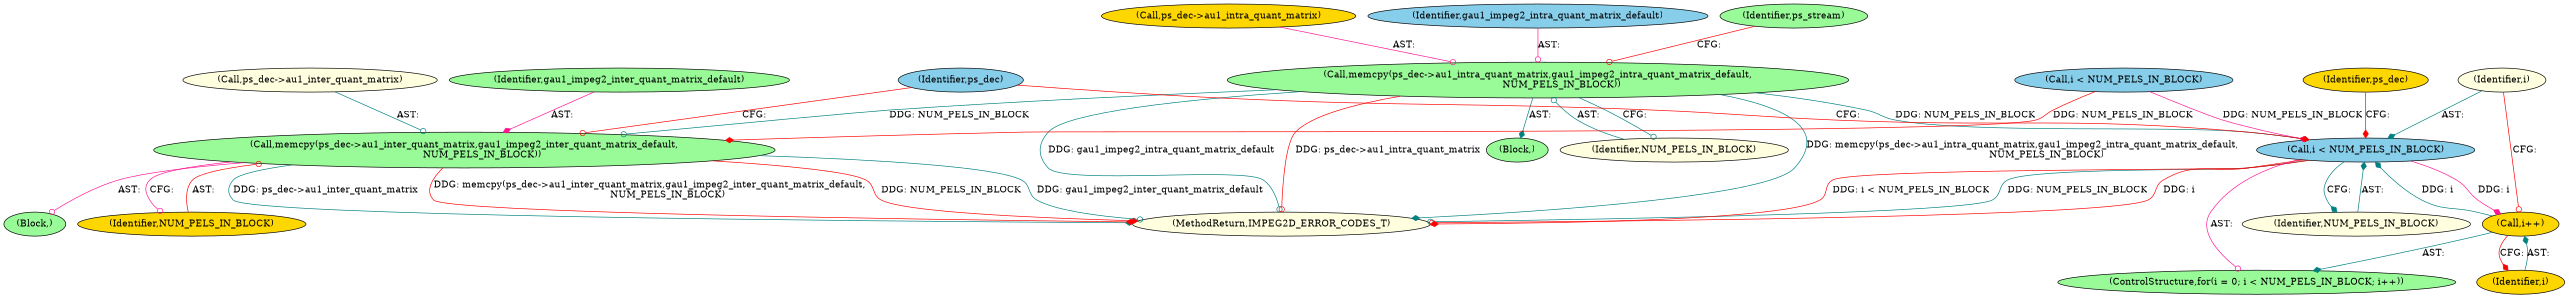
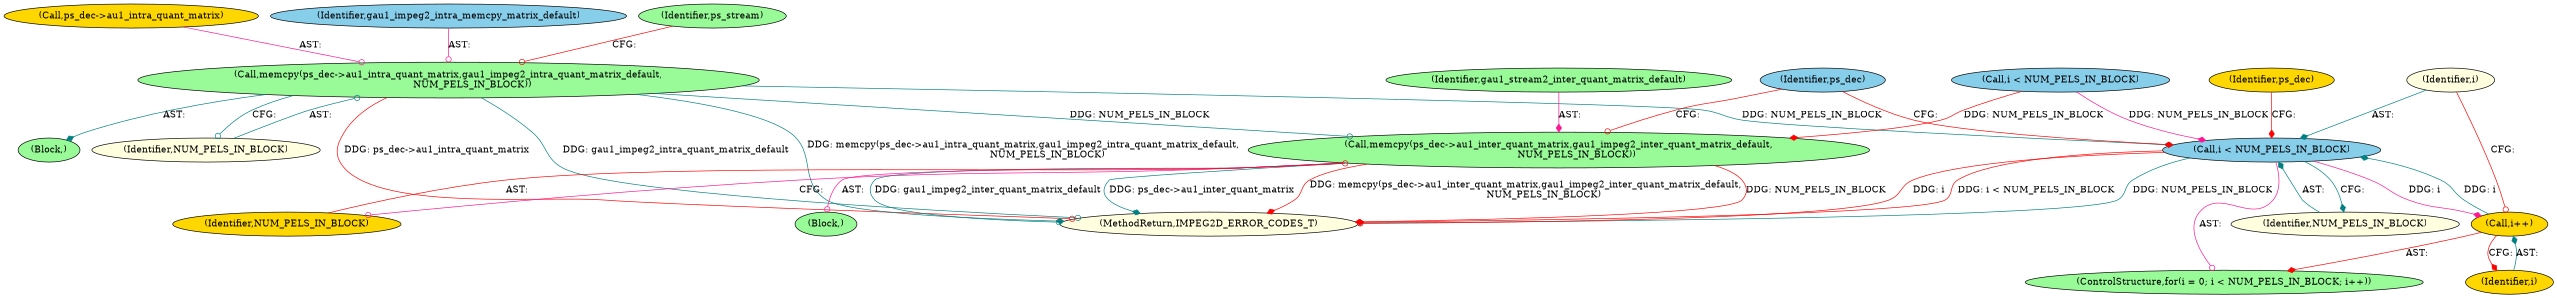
(1538, 16) -> (449, 16)
(310, 80) -> none
(619, 80) -> (1559, 80)
(2407, 252) -> (2389, 252)
